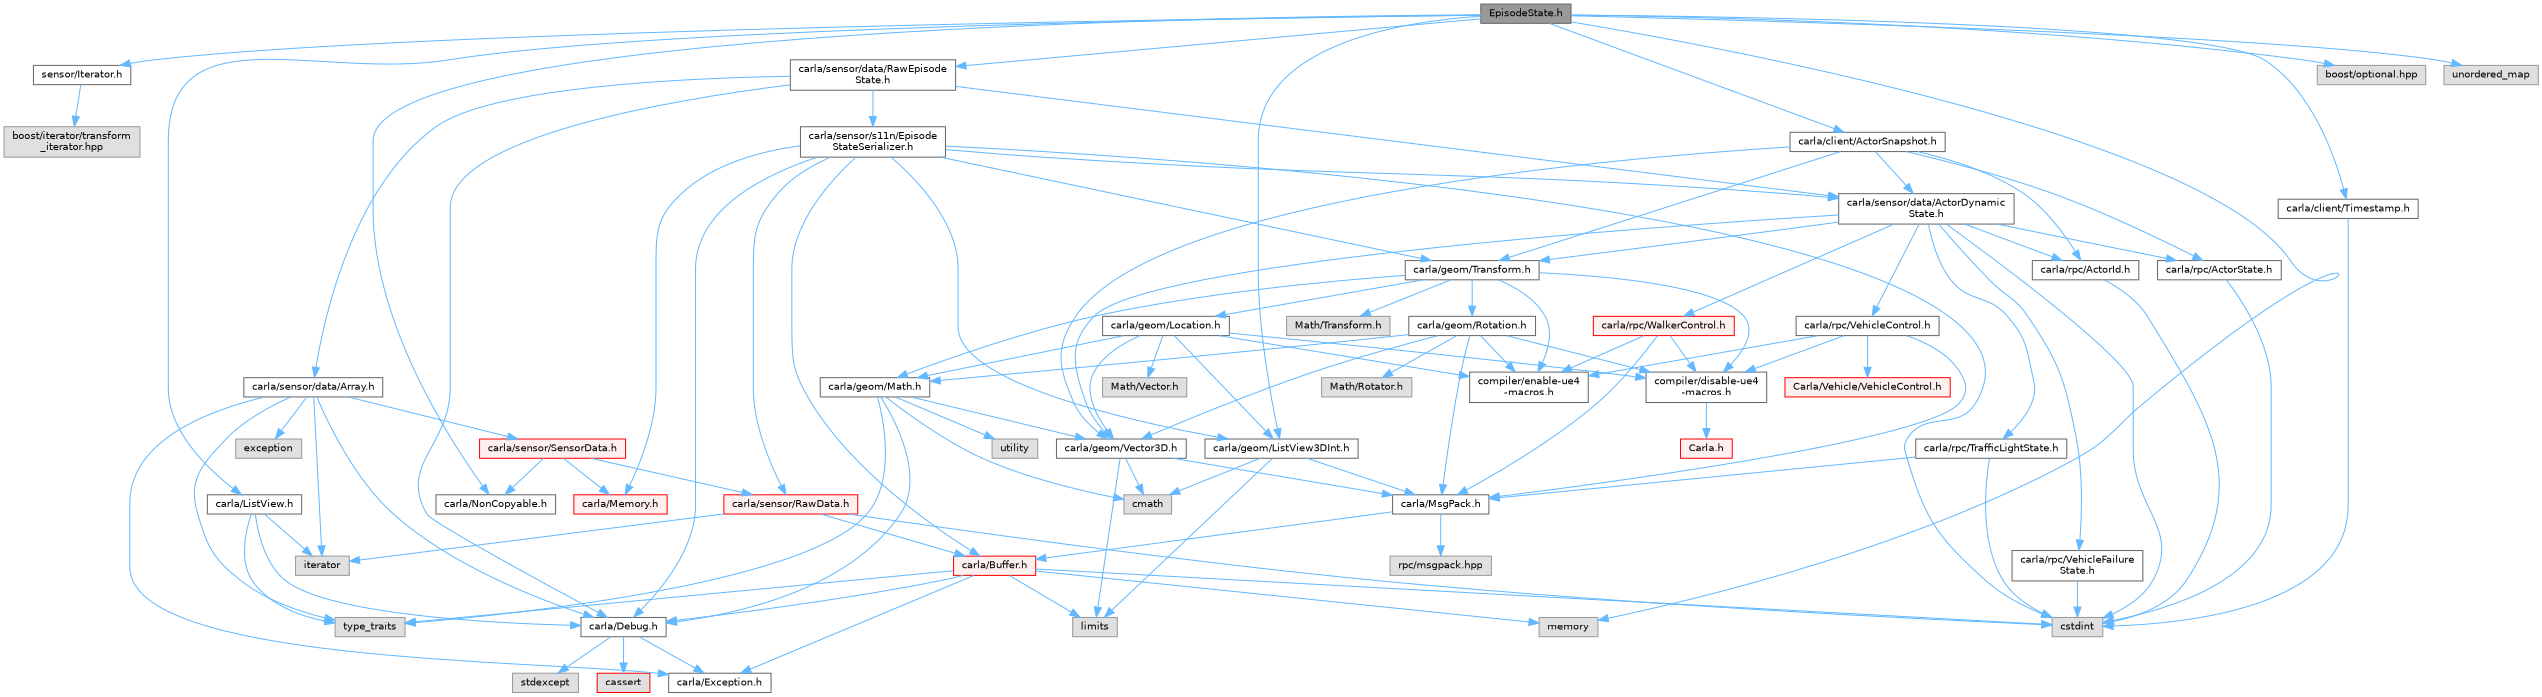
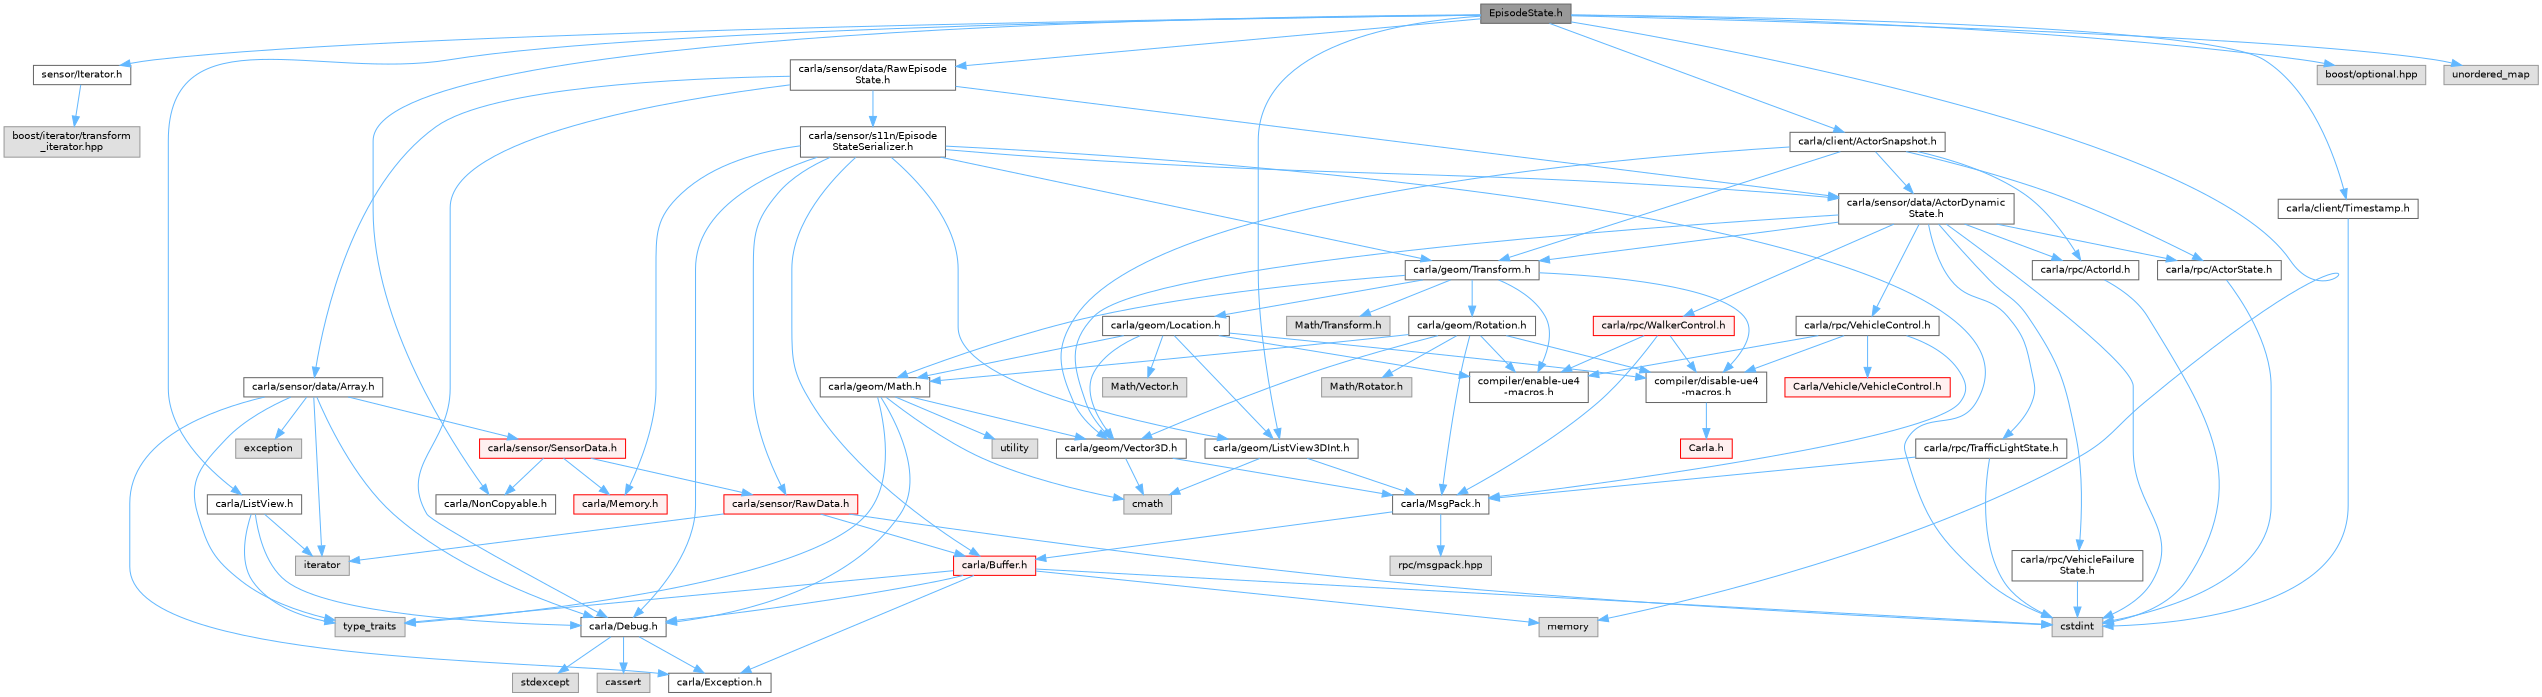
(1095, 627) -> none
(624, 683) -> (624, 683)
